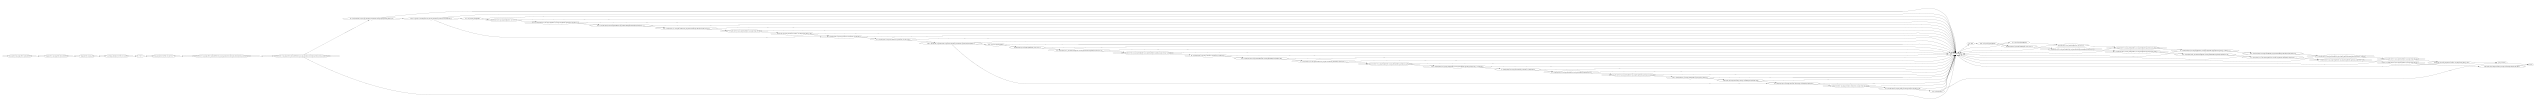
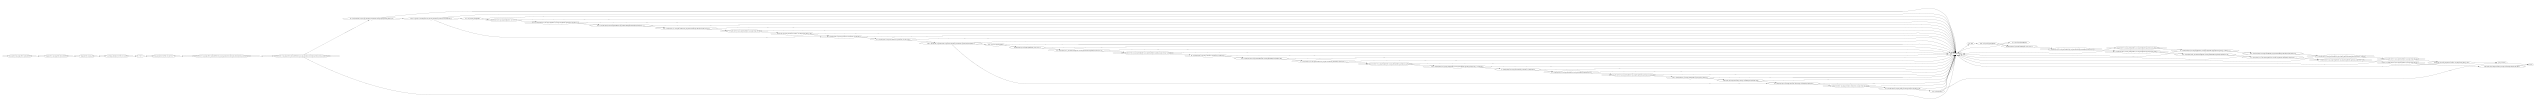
(2071, 45) -> none
